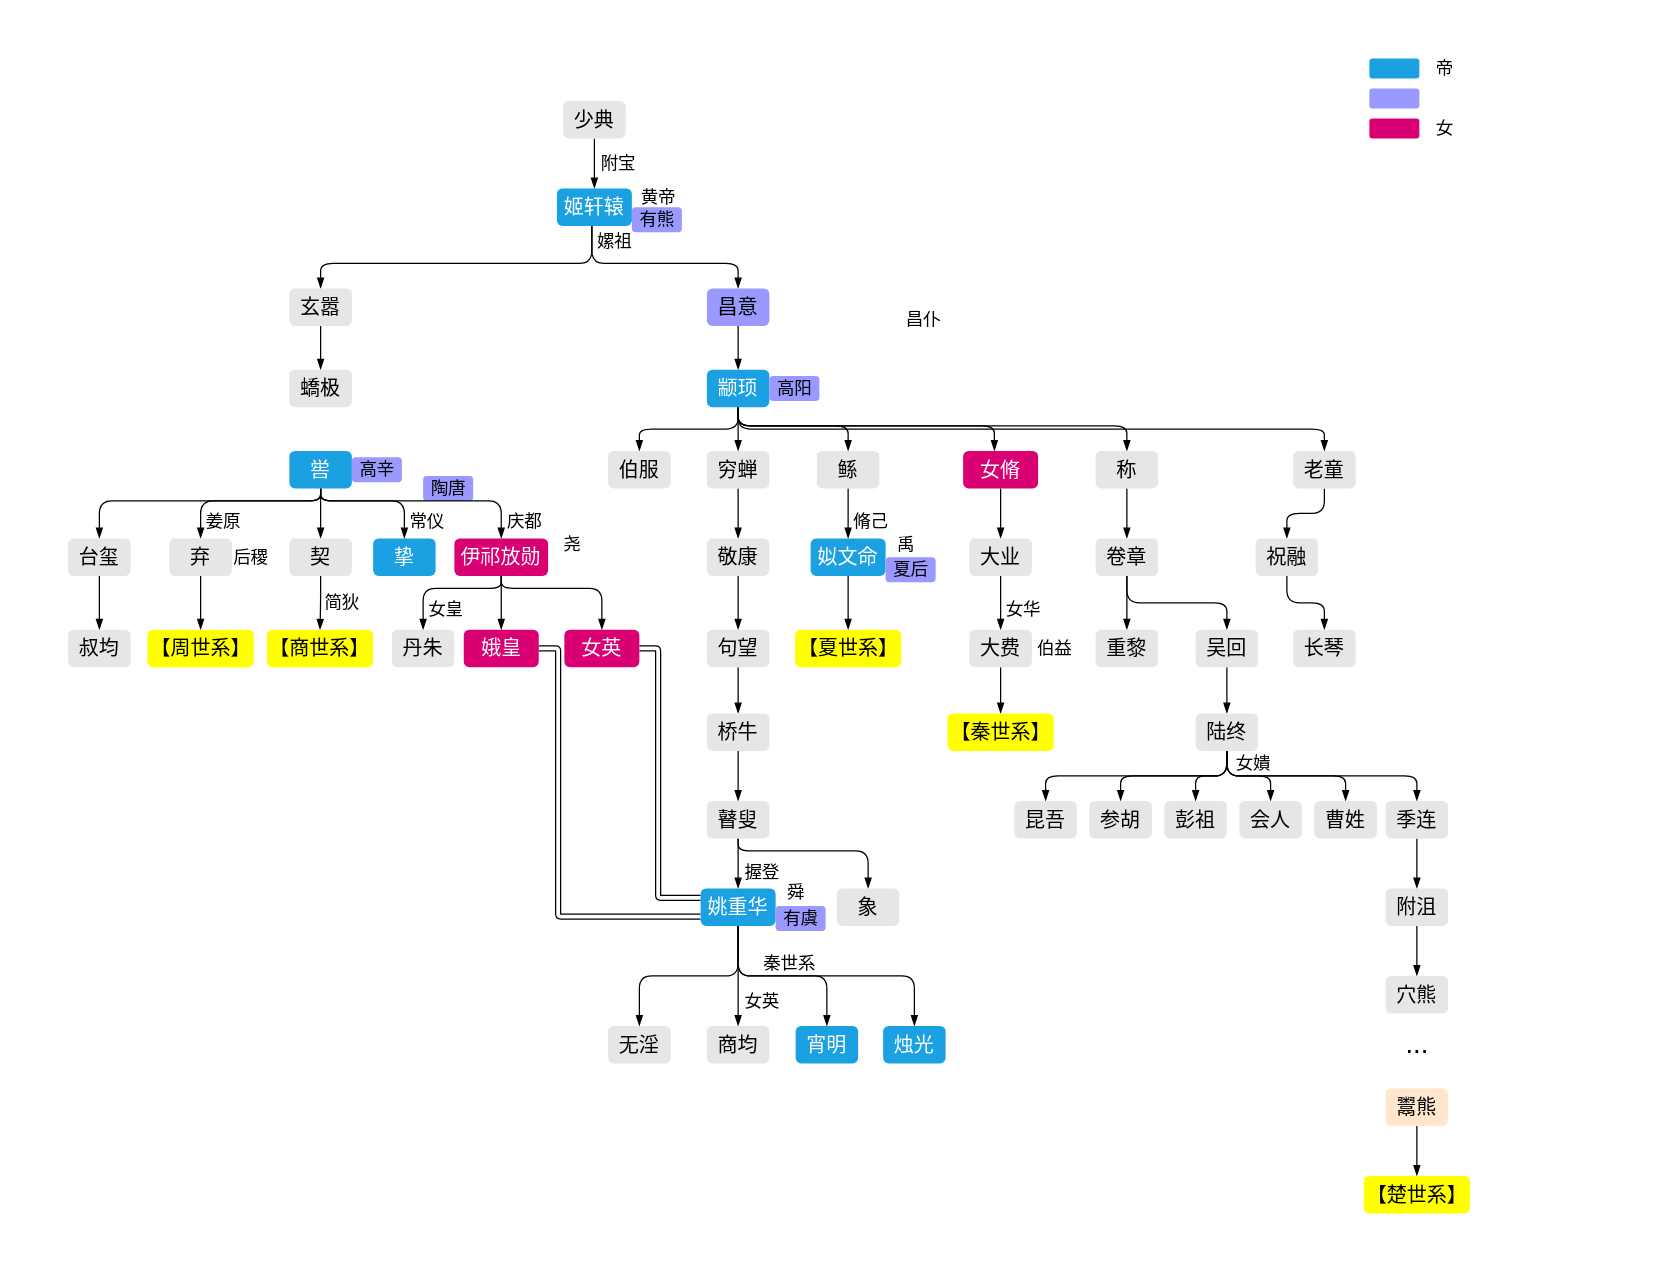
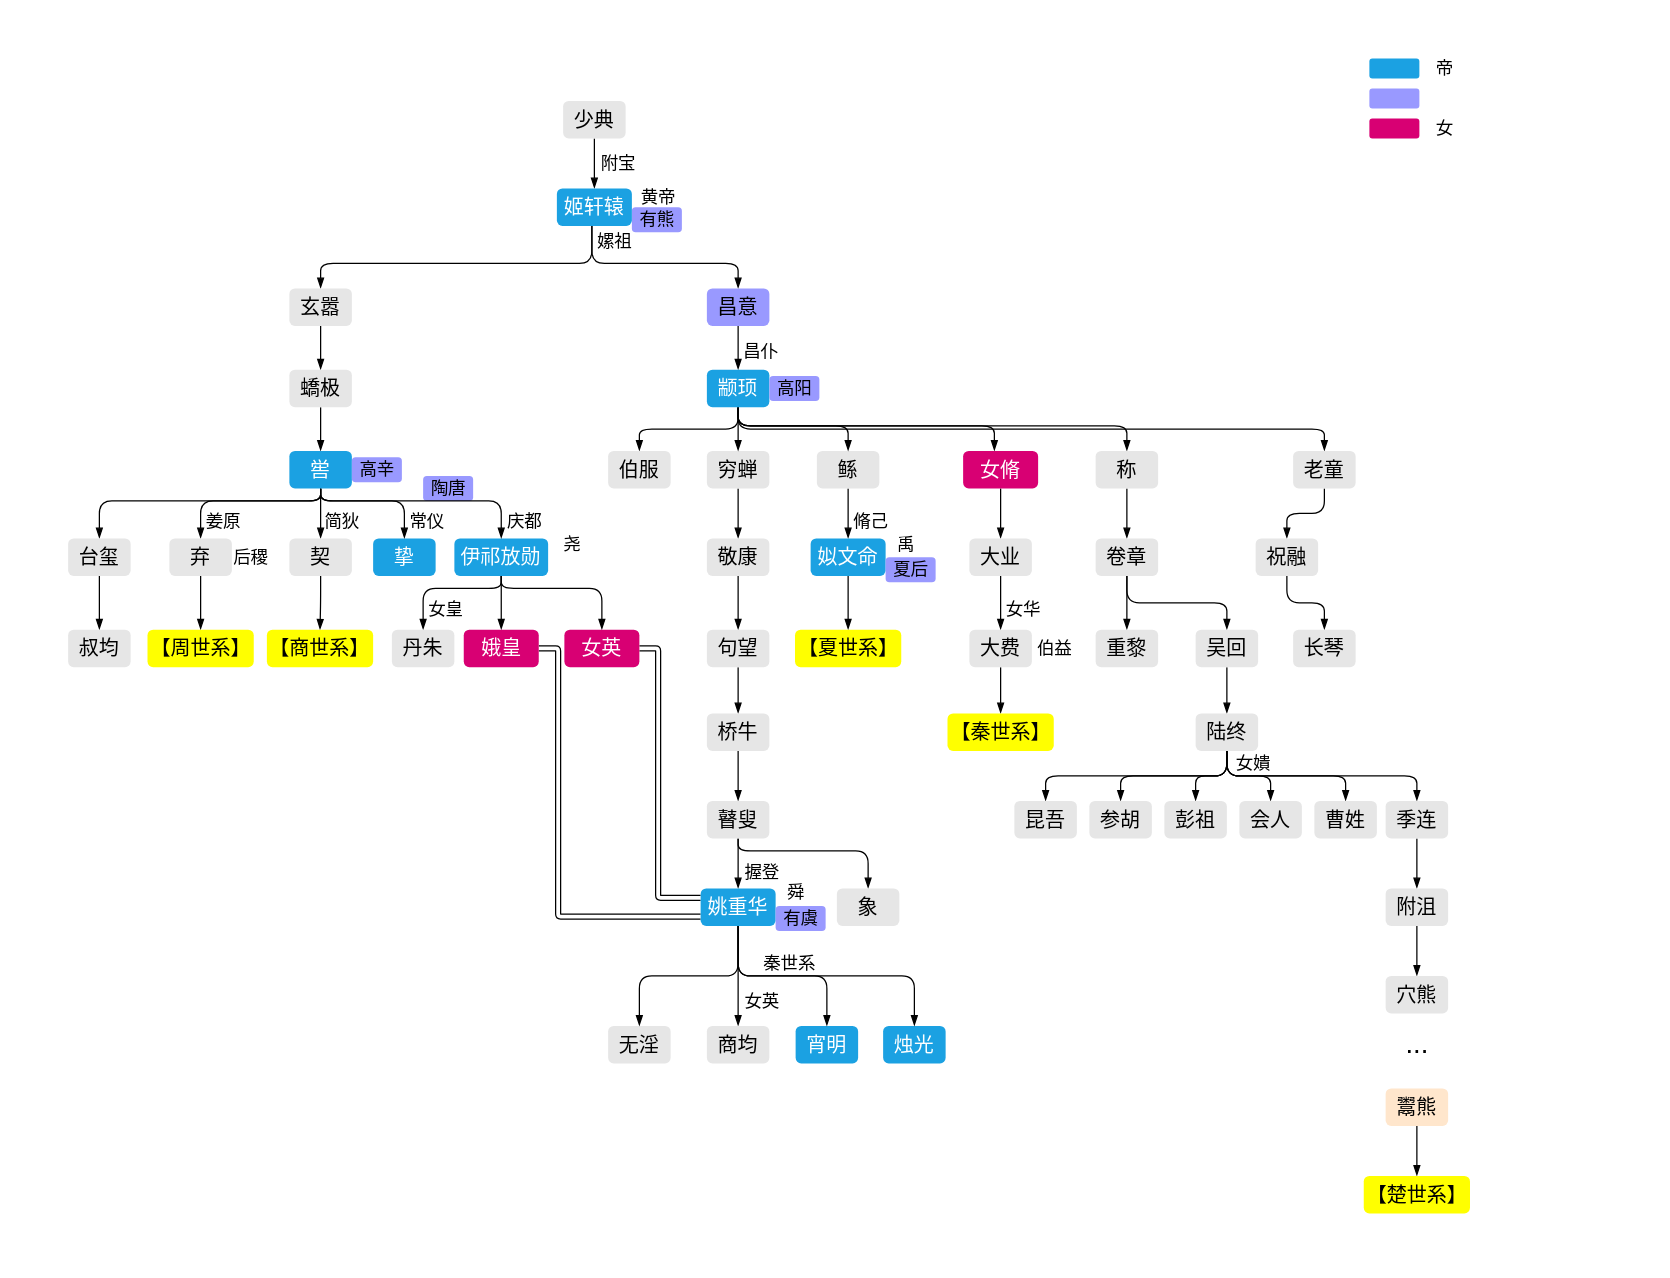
(923, 319) -> (761, 351)
none -> (321, 423)
(501, 557) -> (501, 557)
(342, 602) -> (342, 521)
